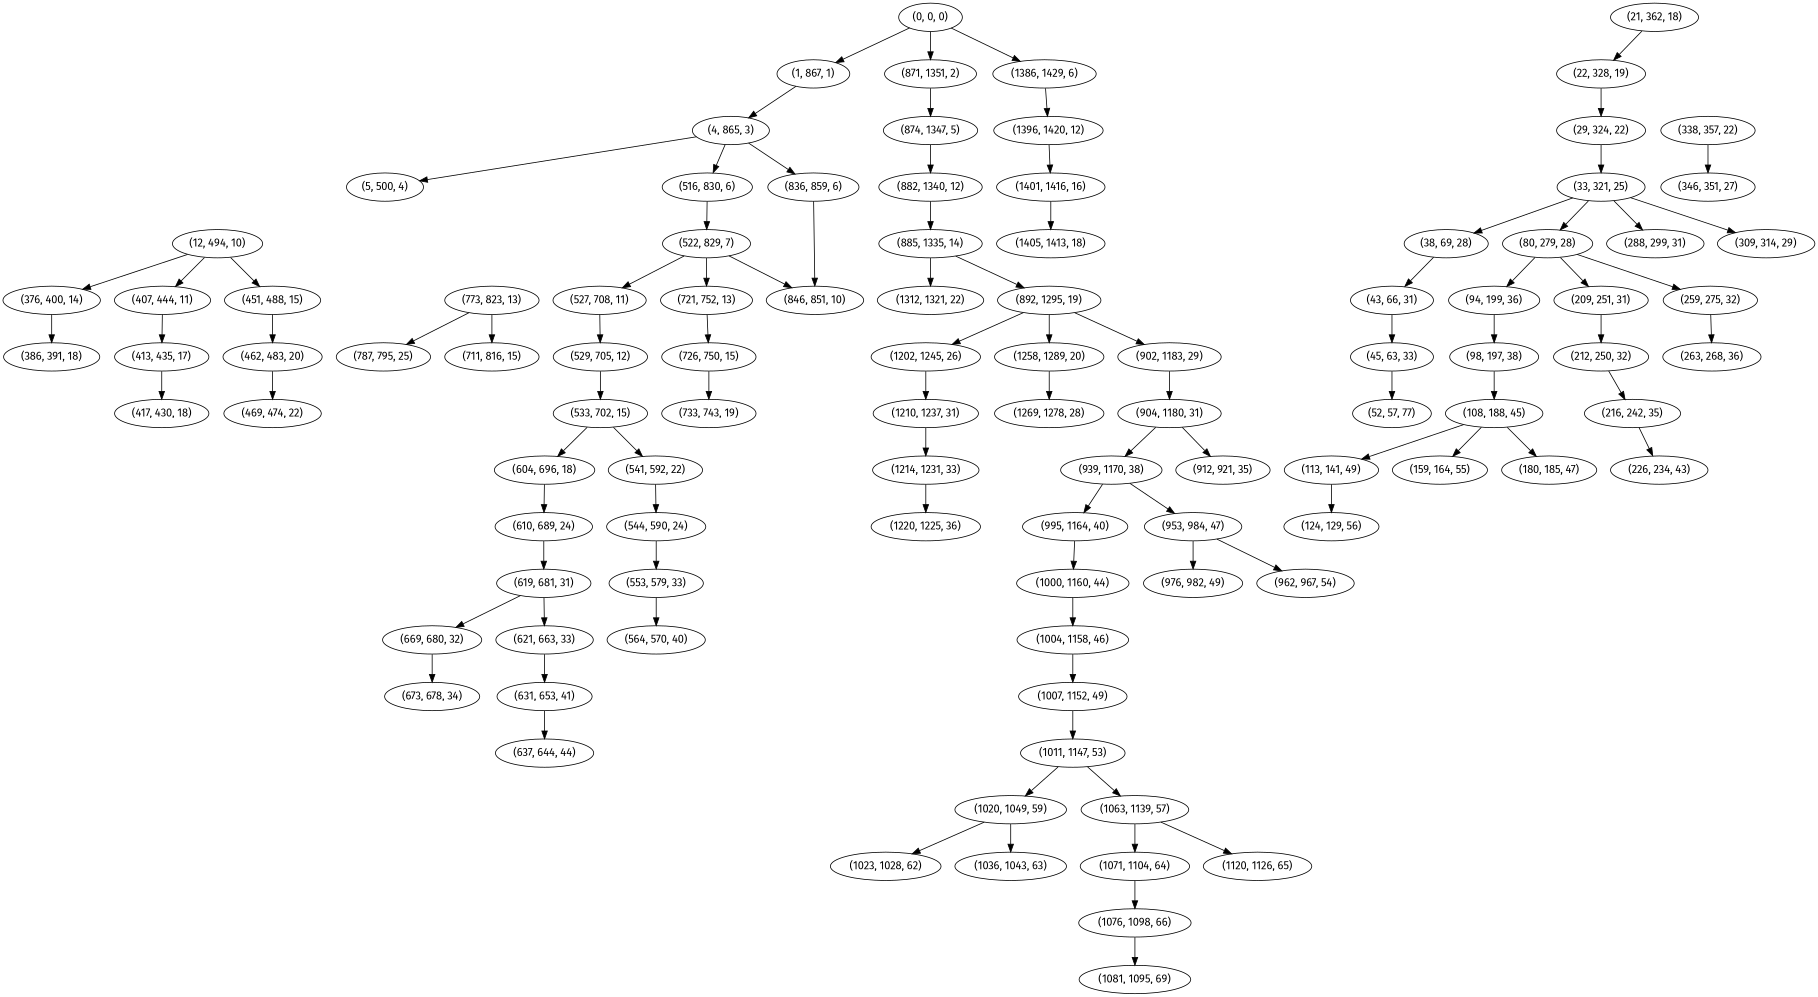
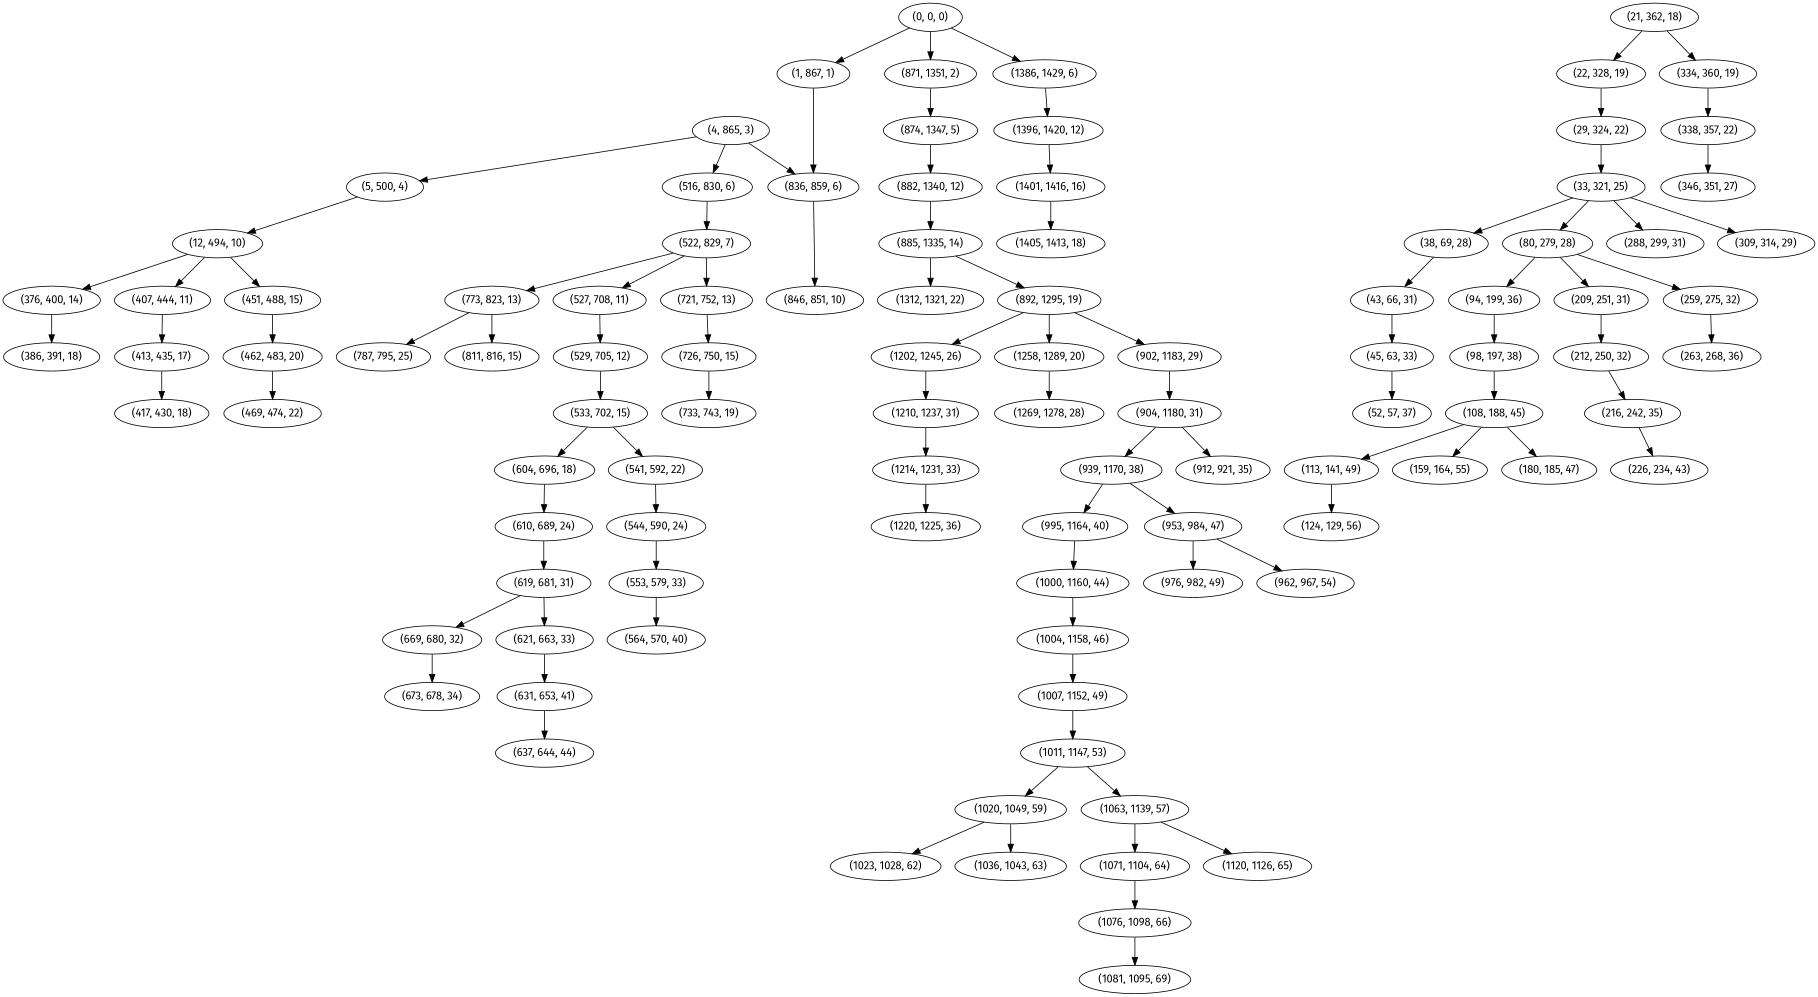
none -> (1708, 74)
(776, 100) -> (813, 126)
none -> (306, 214)
(757, 270) -> (604, 271)
(492, 357) -> (492, 357)
(1392, 413) -> (1392, 413)
